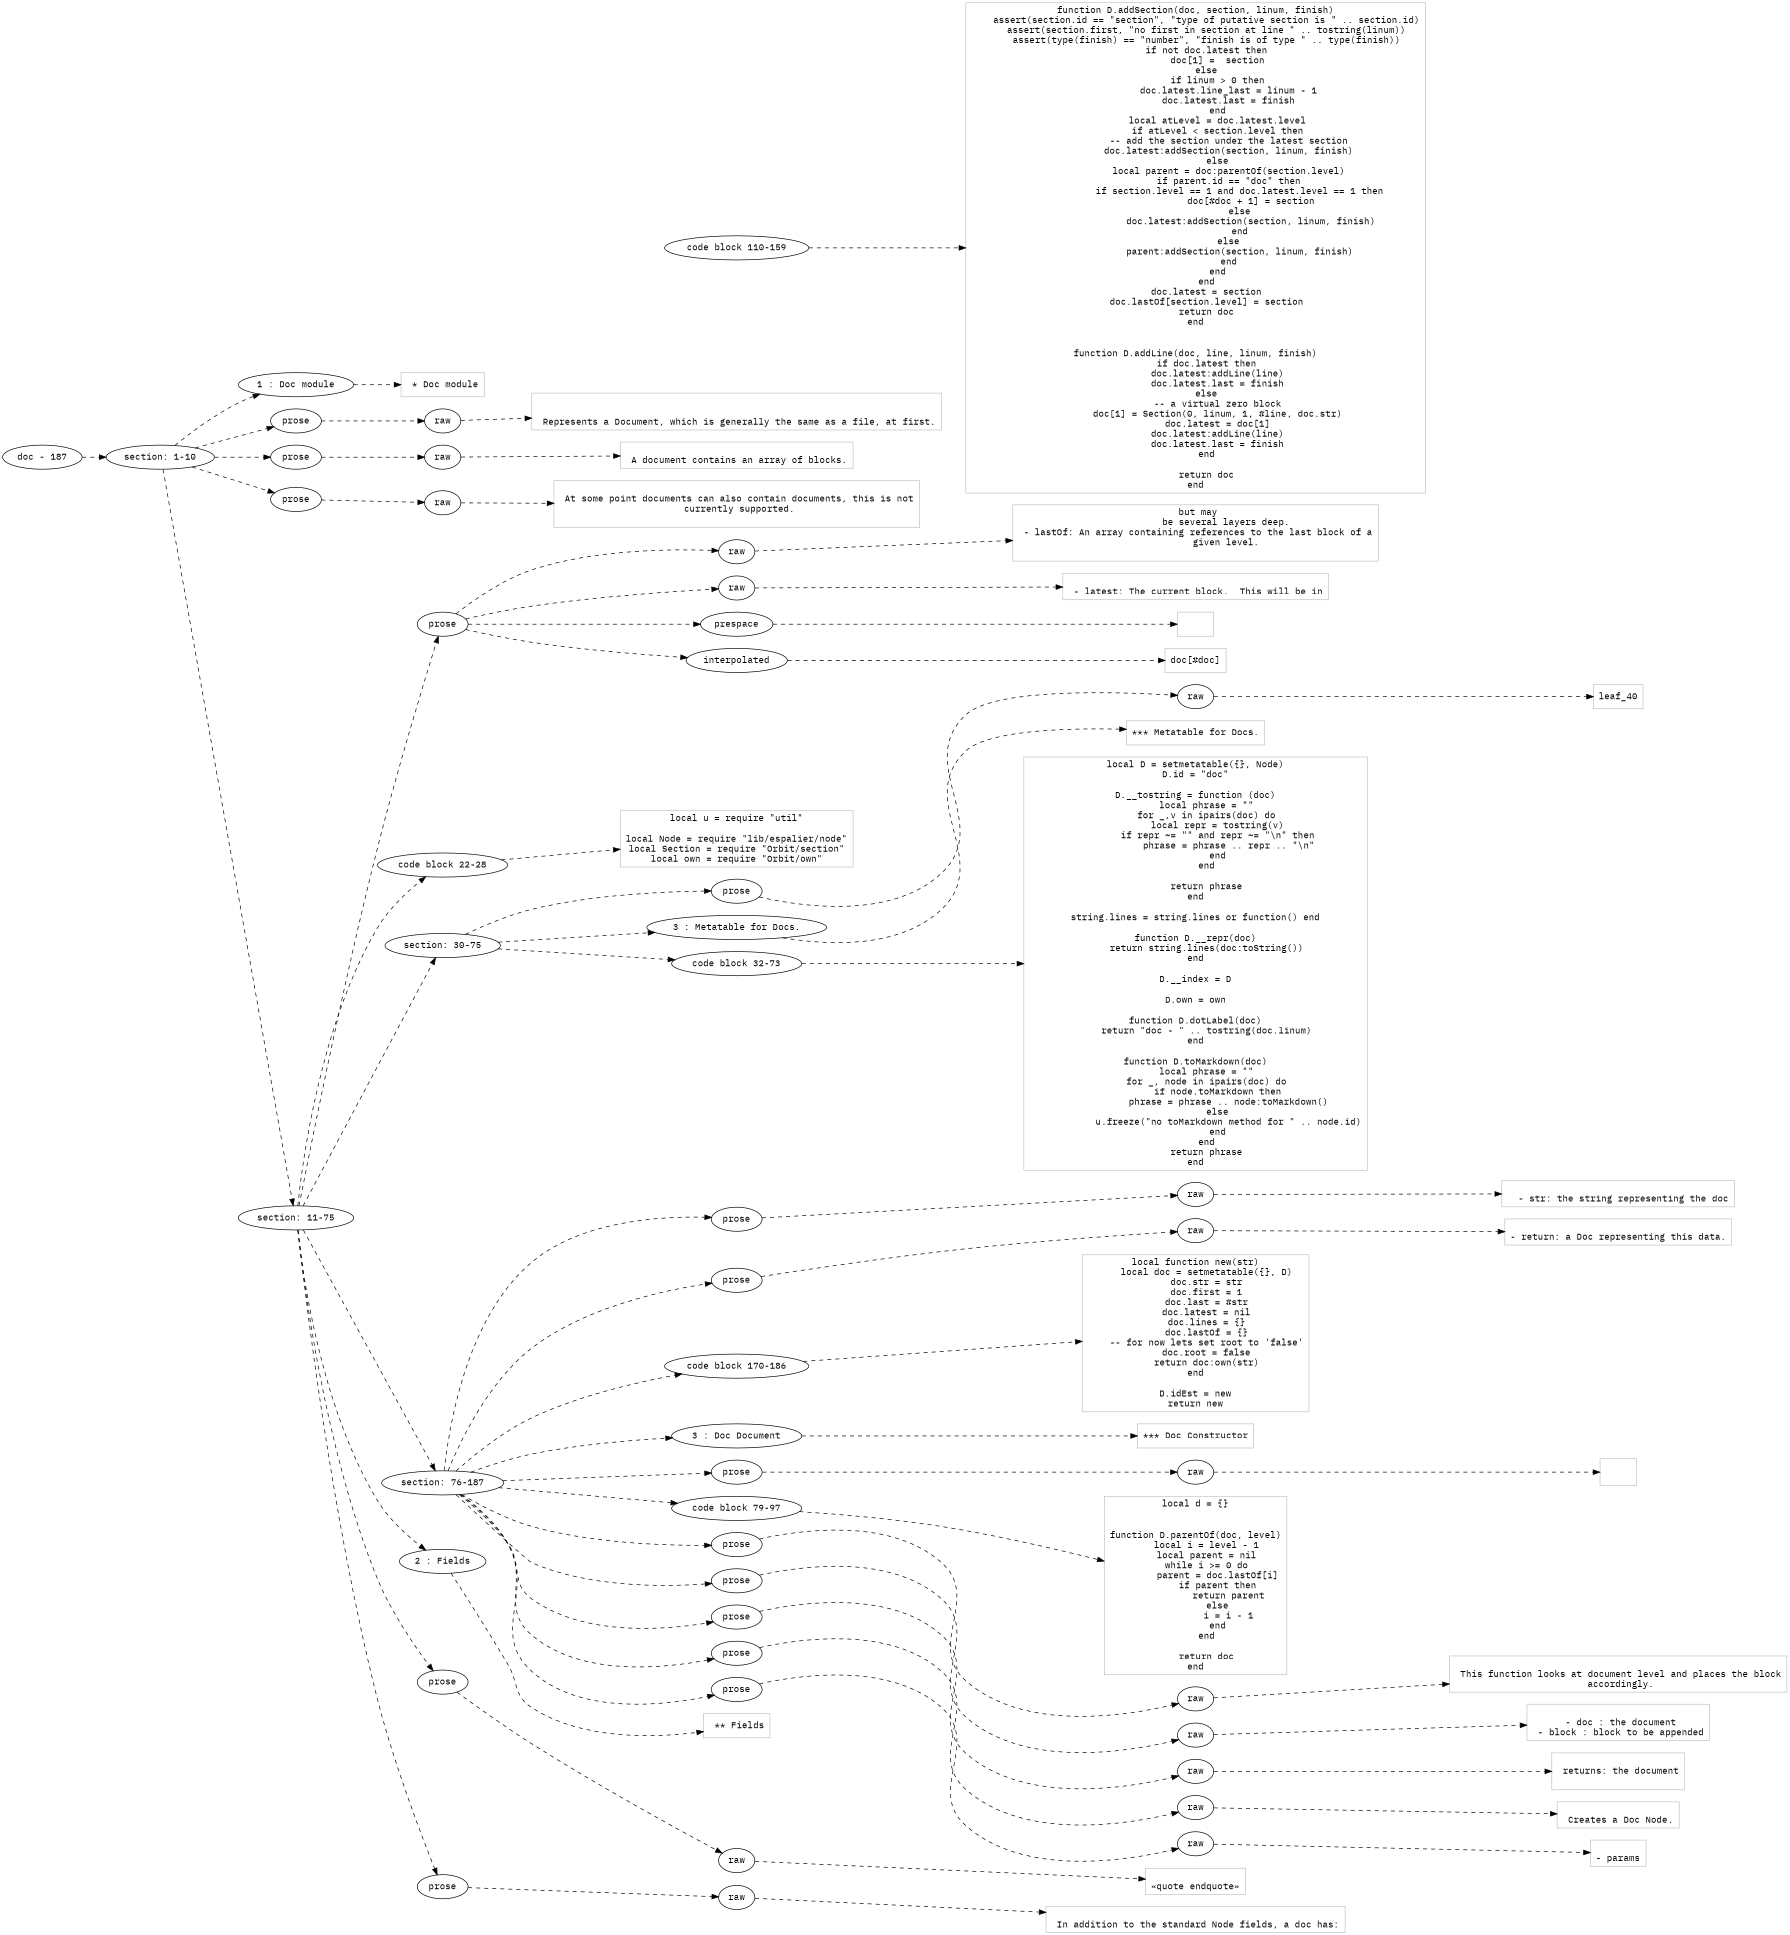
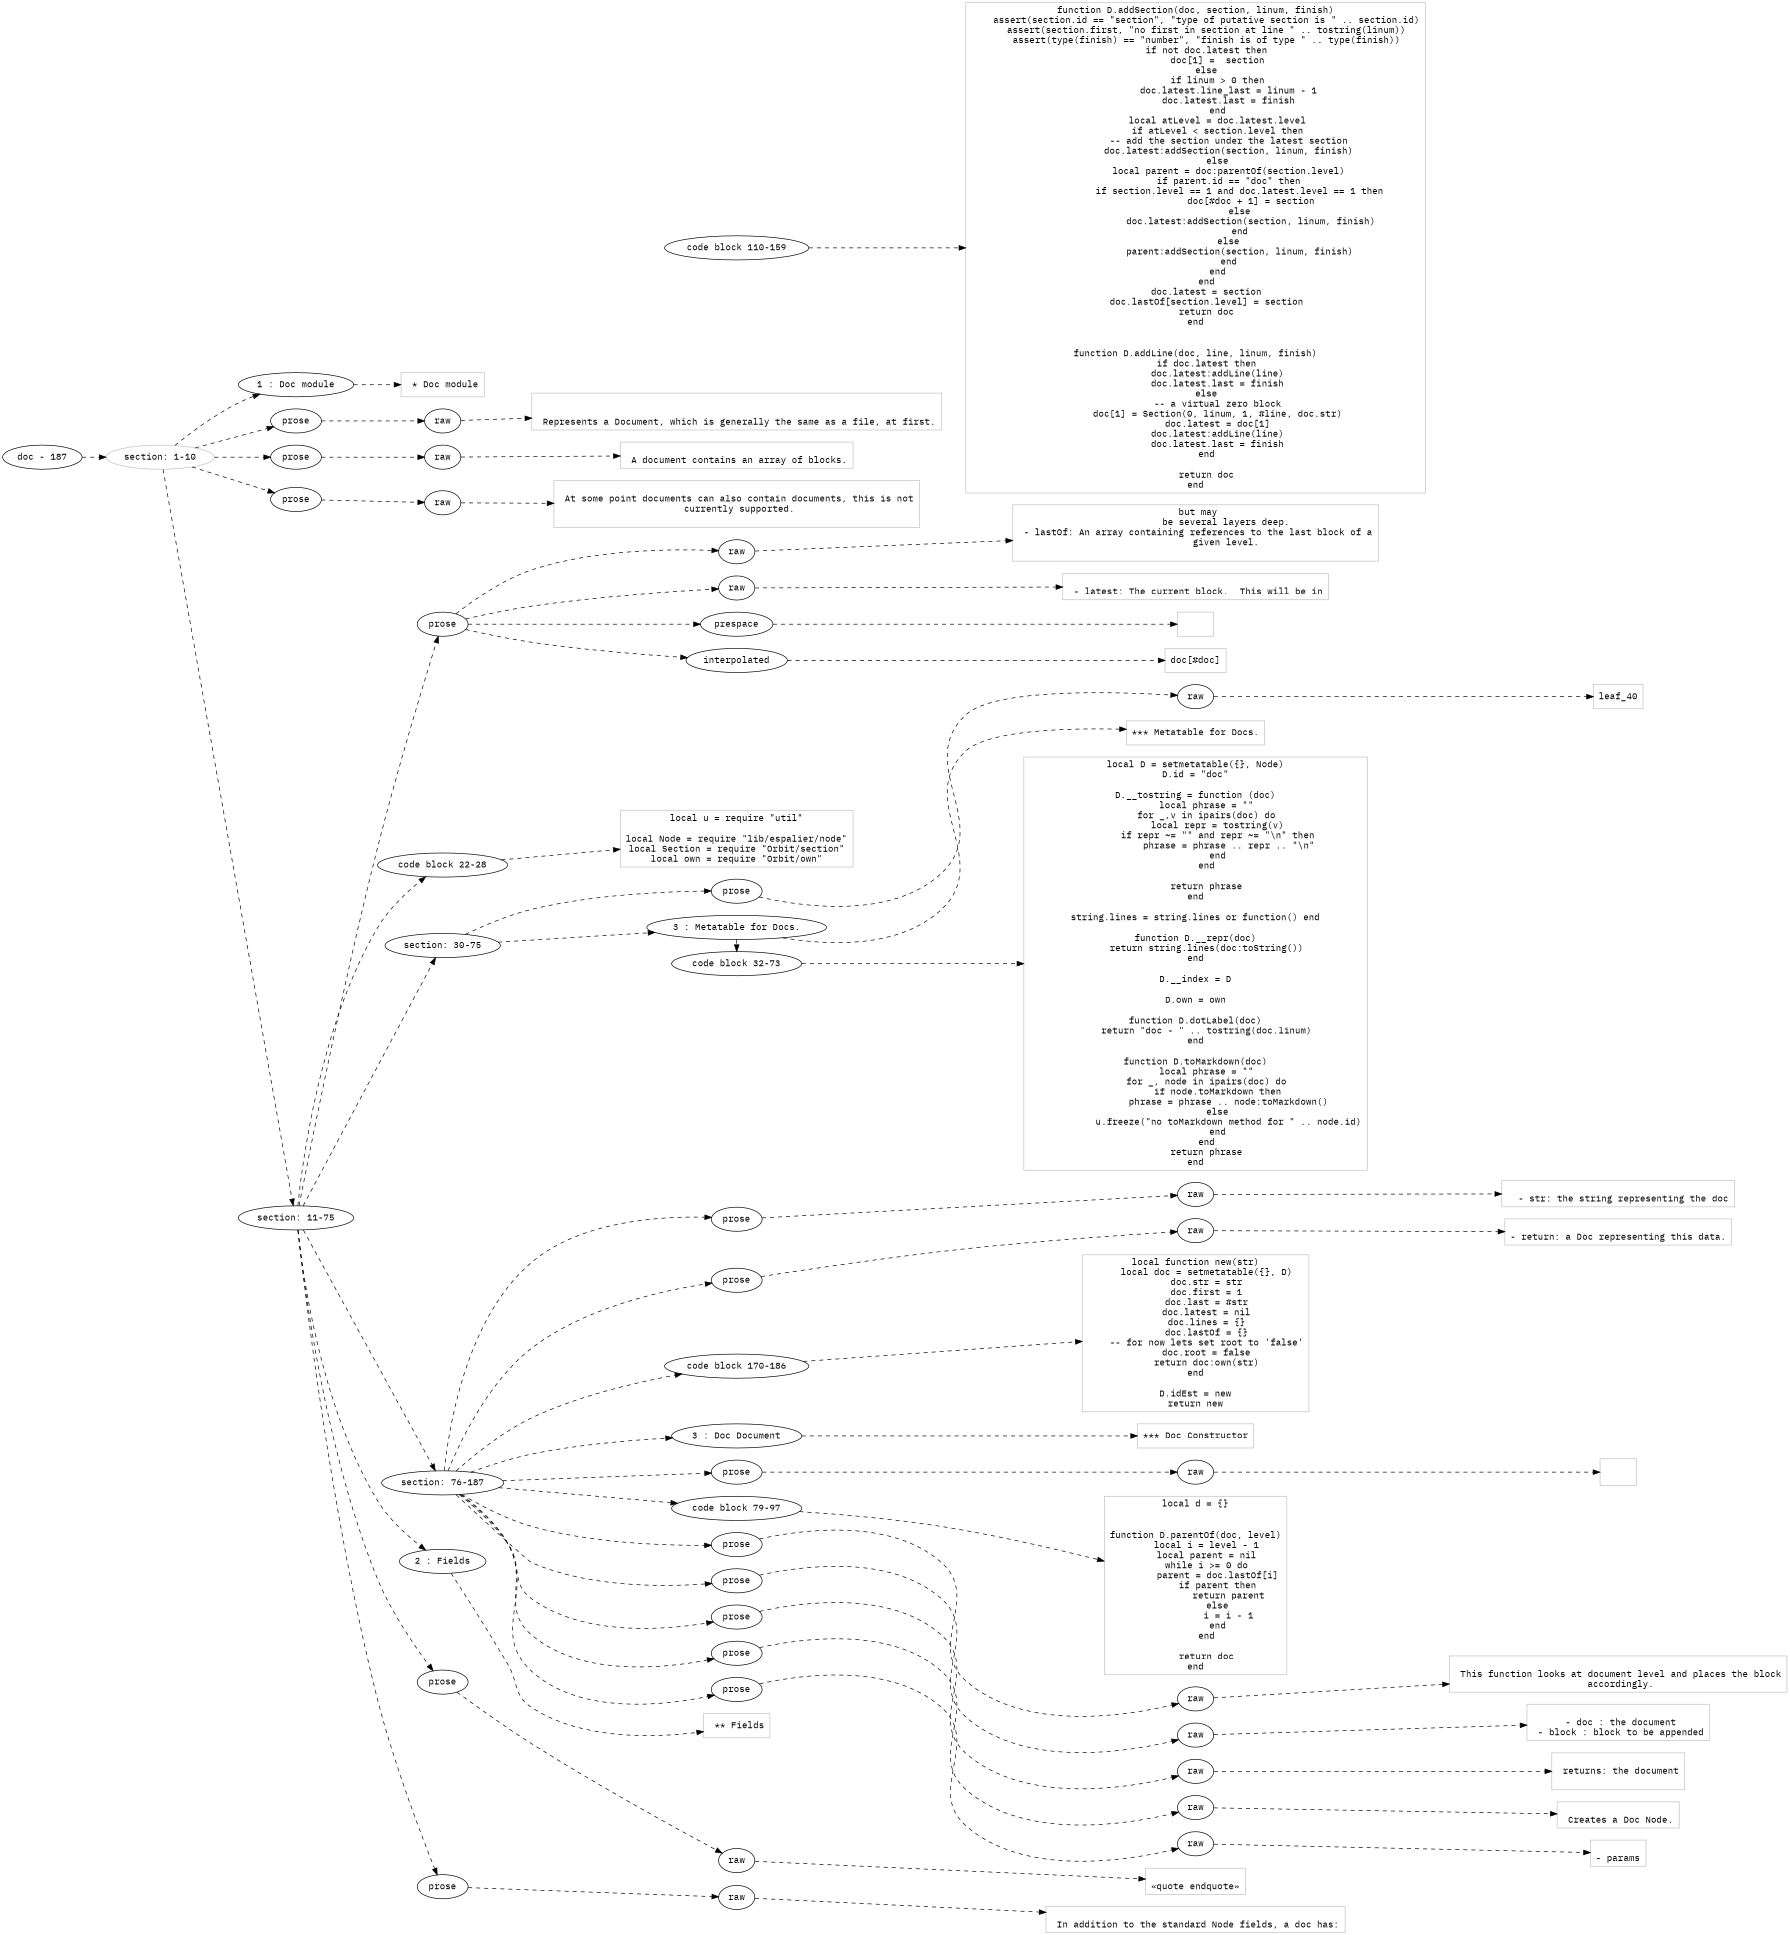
(160, 457) -> (160, 457)
(583, 954) -> (737, 942)
